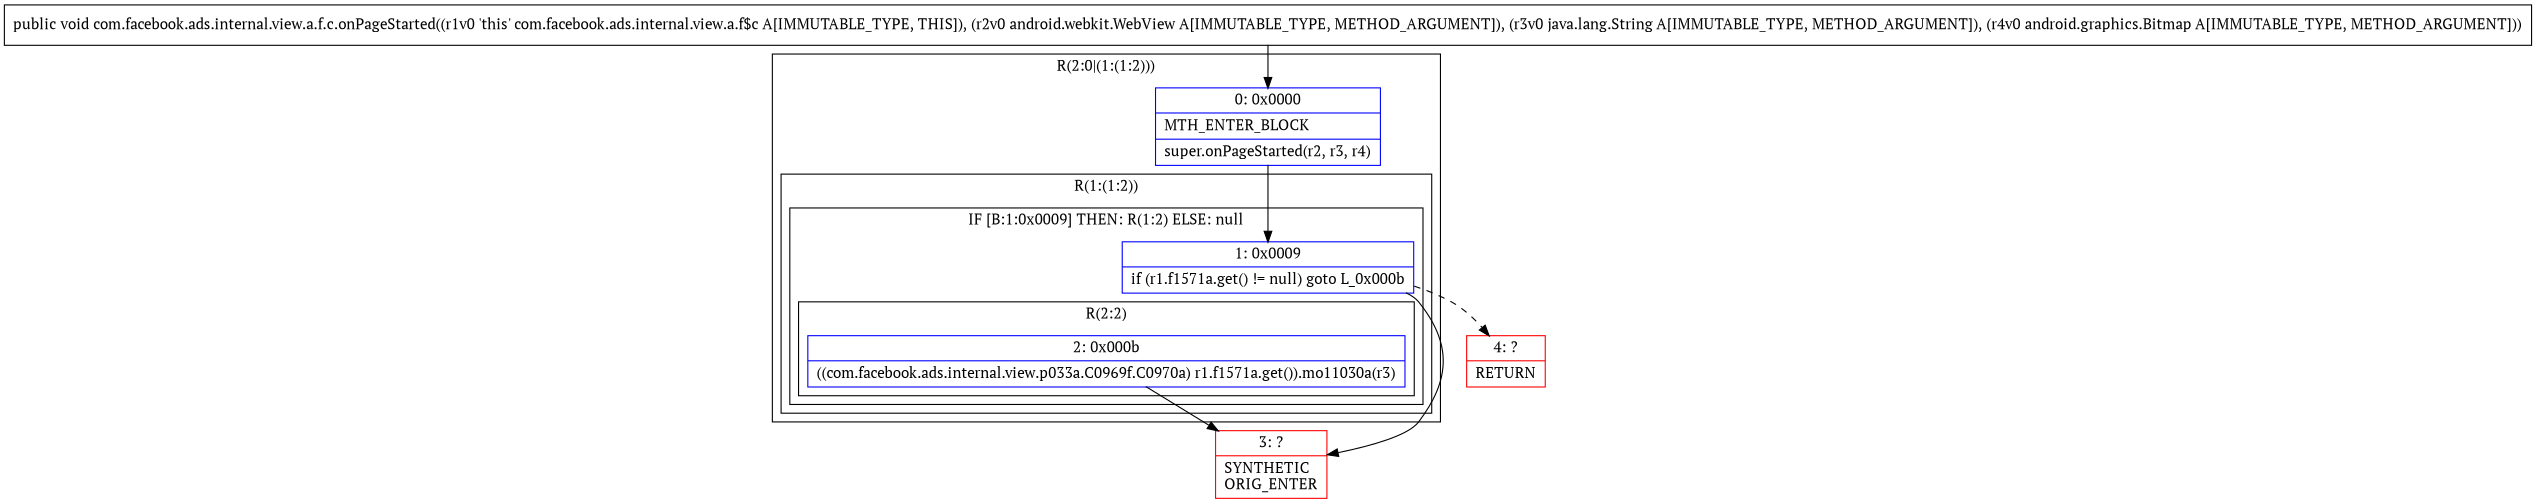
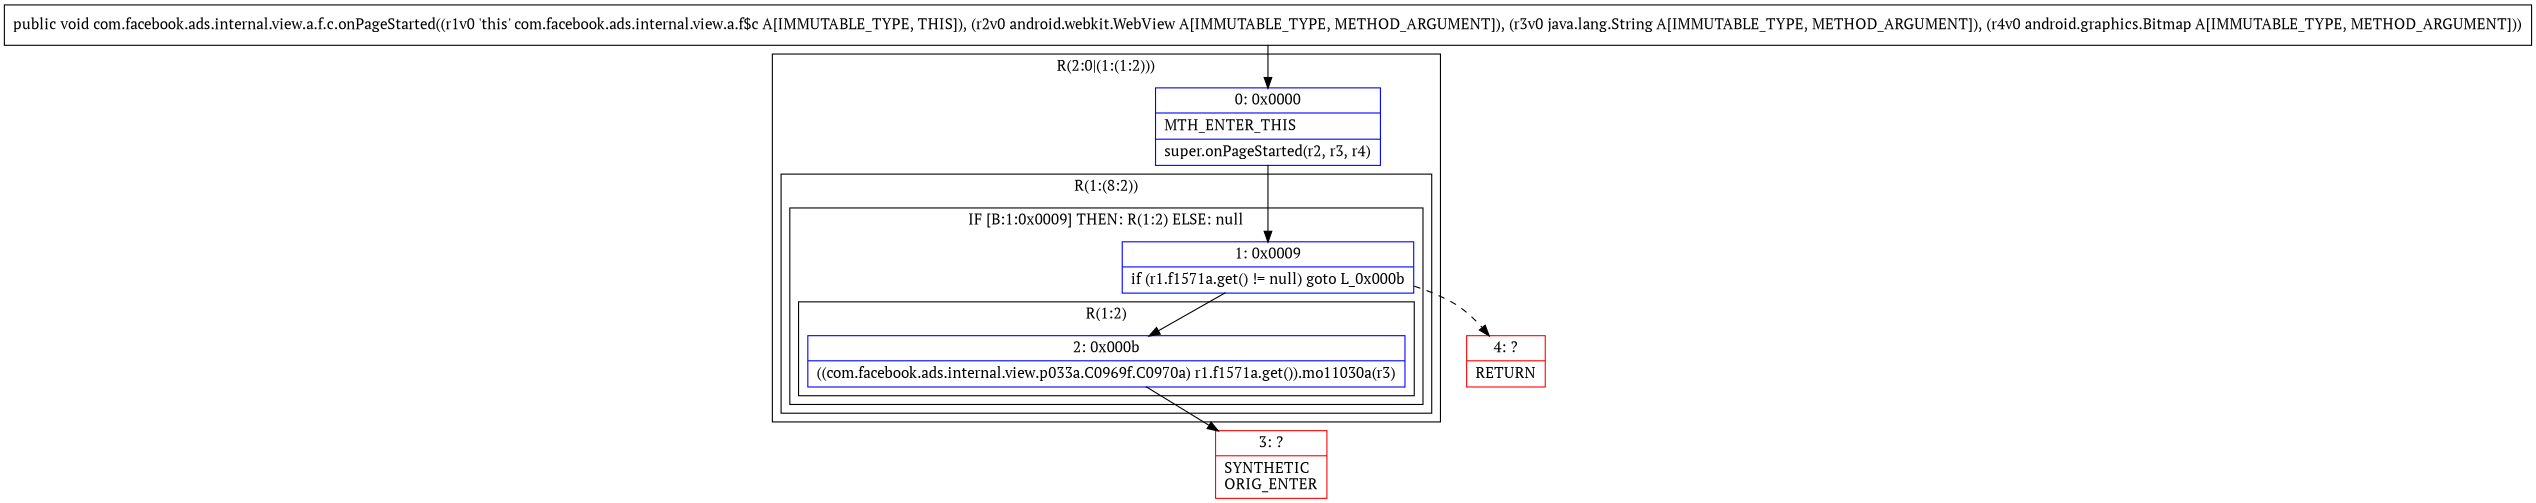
(1237, 126) -> (1230, 126)
(1106, 187) -> (1106, 187)
(1106, 314) -> (1106, 314)
(1410, 429) -> (1192, 312)
